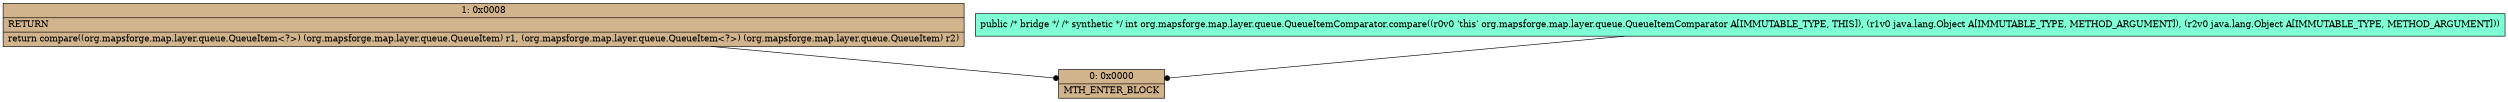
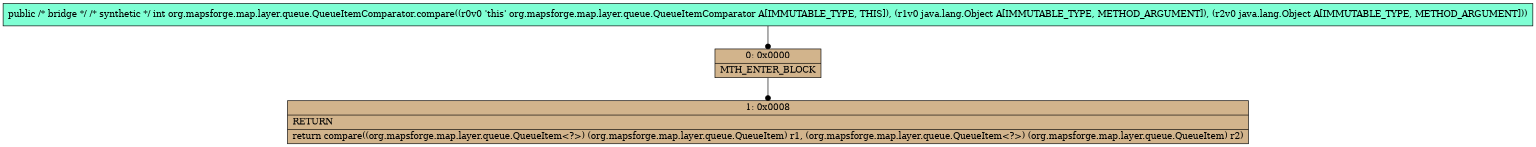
(882, 62) -> (768, 87)
